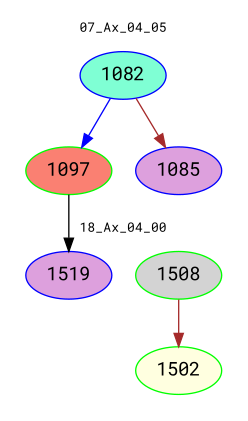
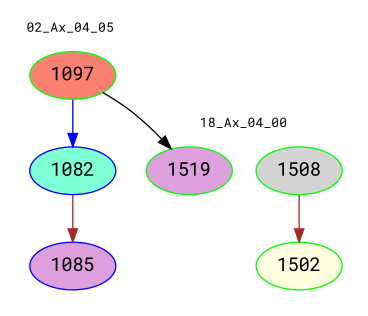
(124, 28) -> (71, 28)
(99, 117) -> (73, 117)
(69, 275) -> (189, 171)
